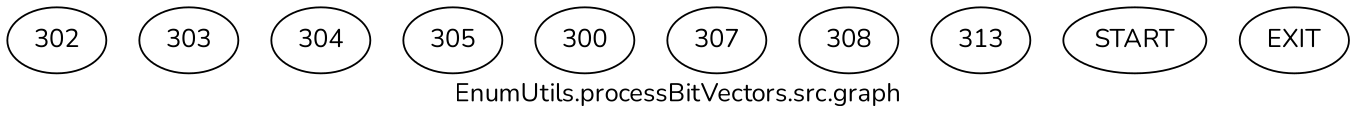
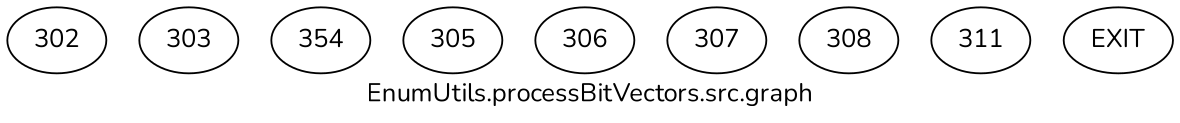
(321, 40) -> (321, 40)
(585, 40) -> (585, 40)
(981, 40) -> (981, 40)
(1135, 40) -> none
